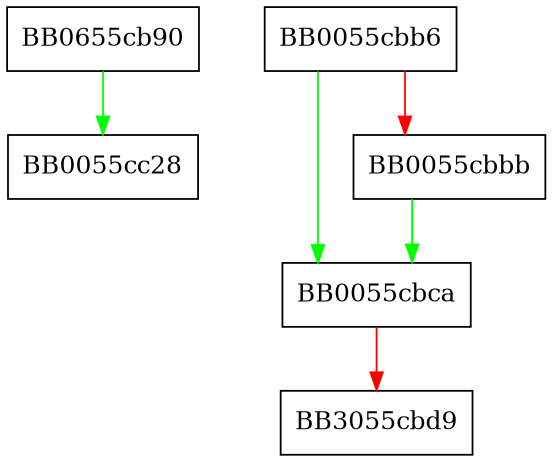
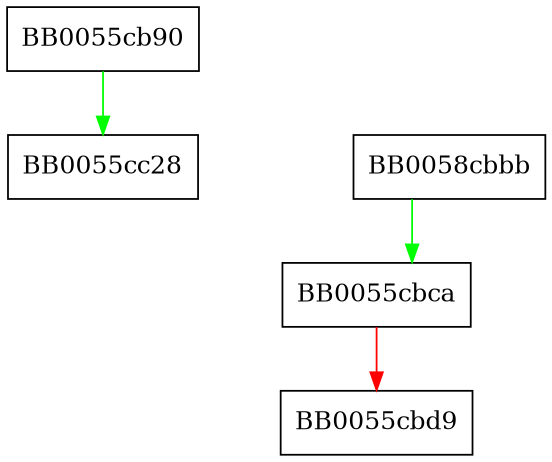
(103, 39) -> (103, 39)
(361, 39) -> none
(449, 167) -> (449, 167)
(377, 423) -> (377, 423)
